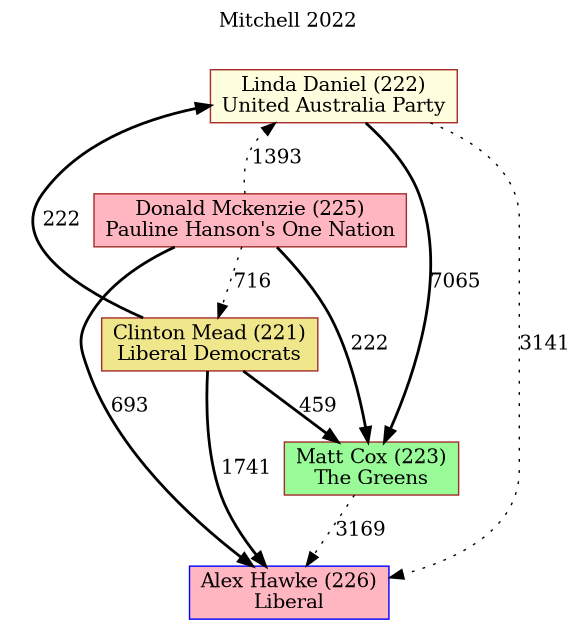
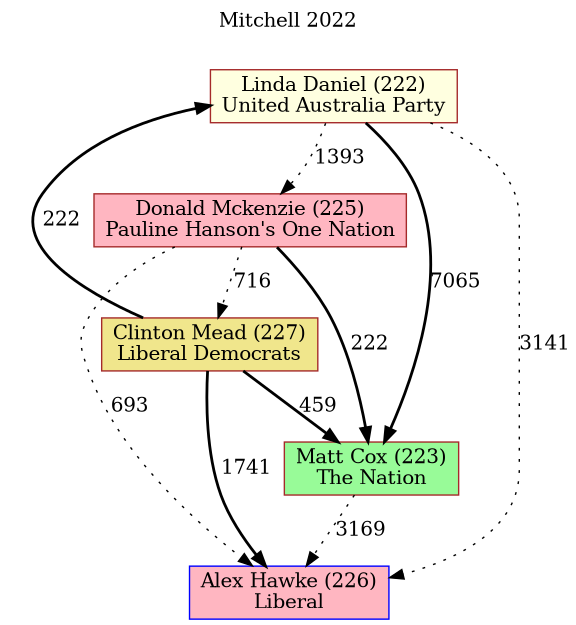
(247, 160) -> (311, 155)
(210, 344) -> (210, 344)
(104, 405) -> (104, 405)
(371, 469) -> (371, 469)
